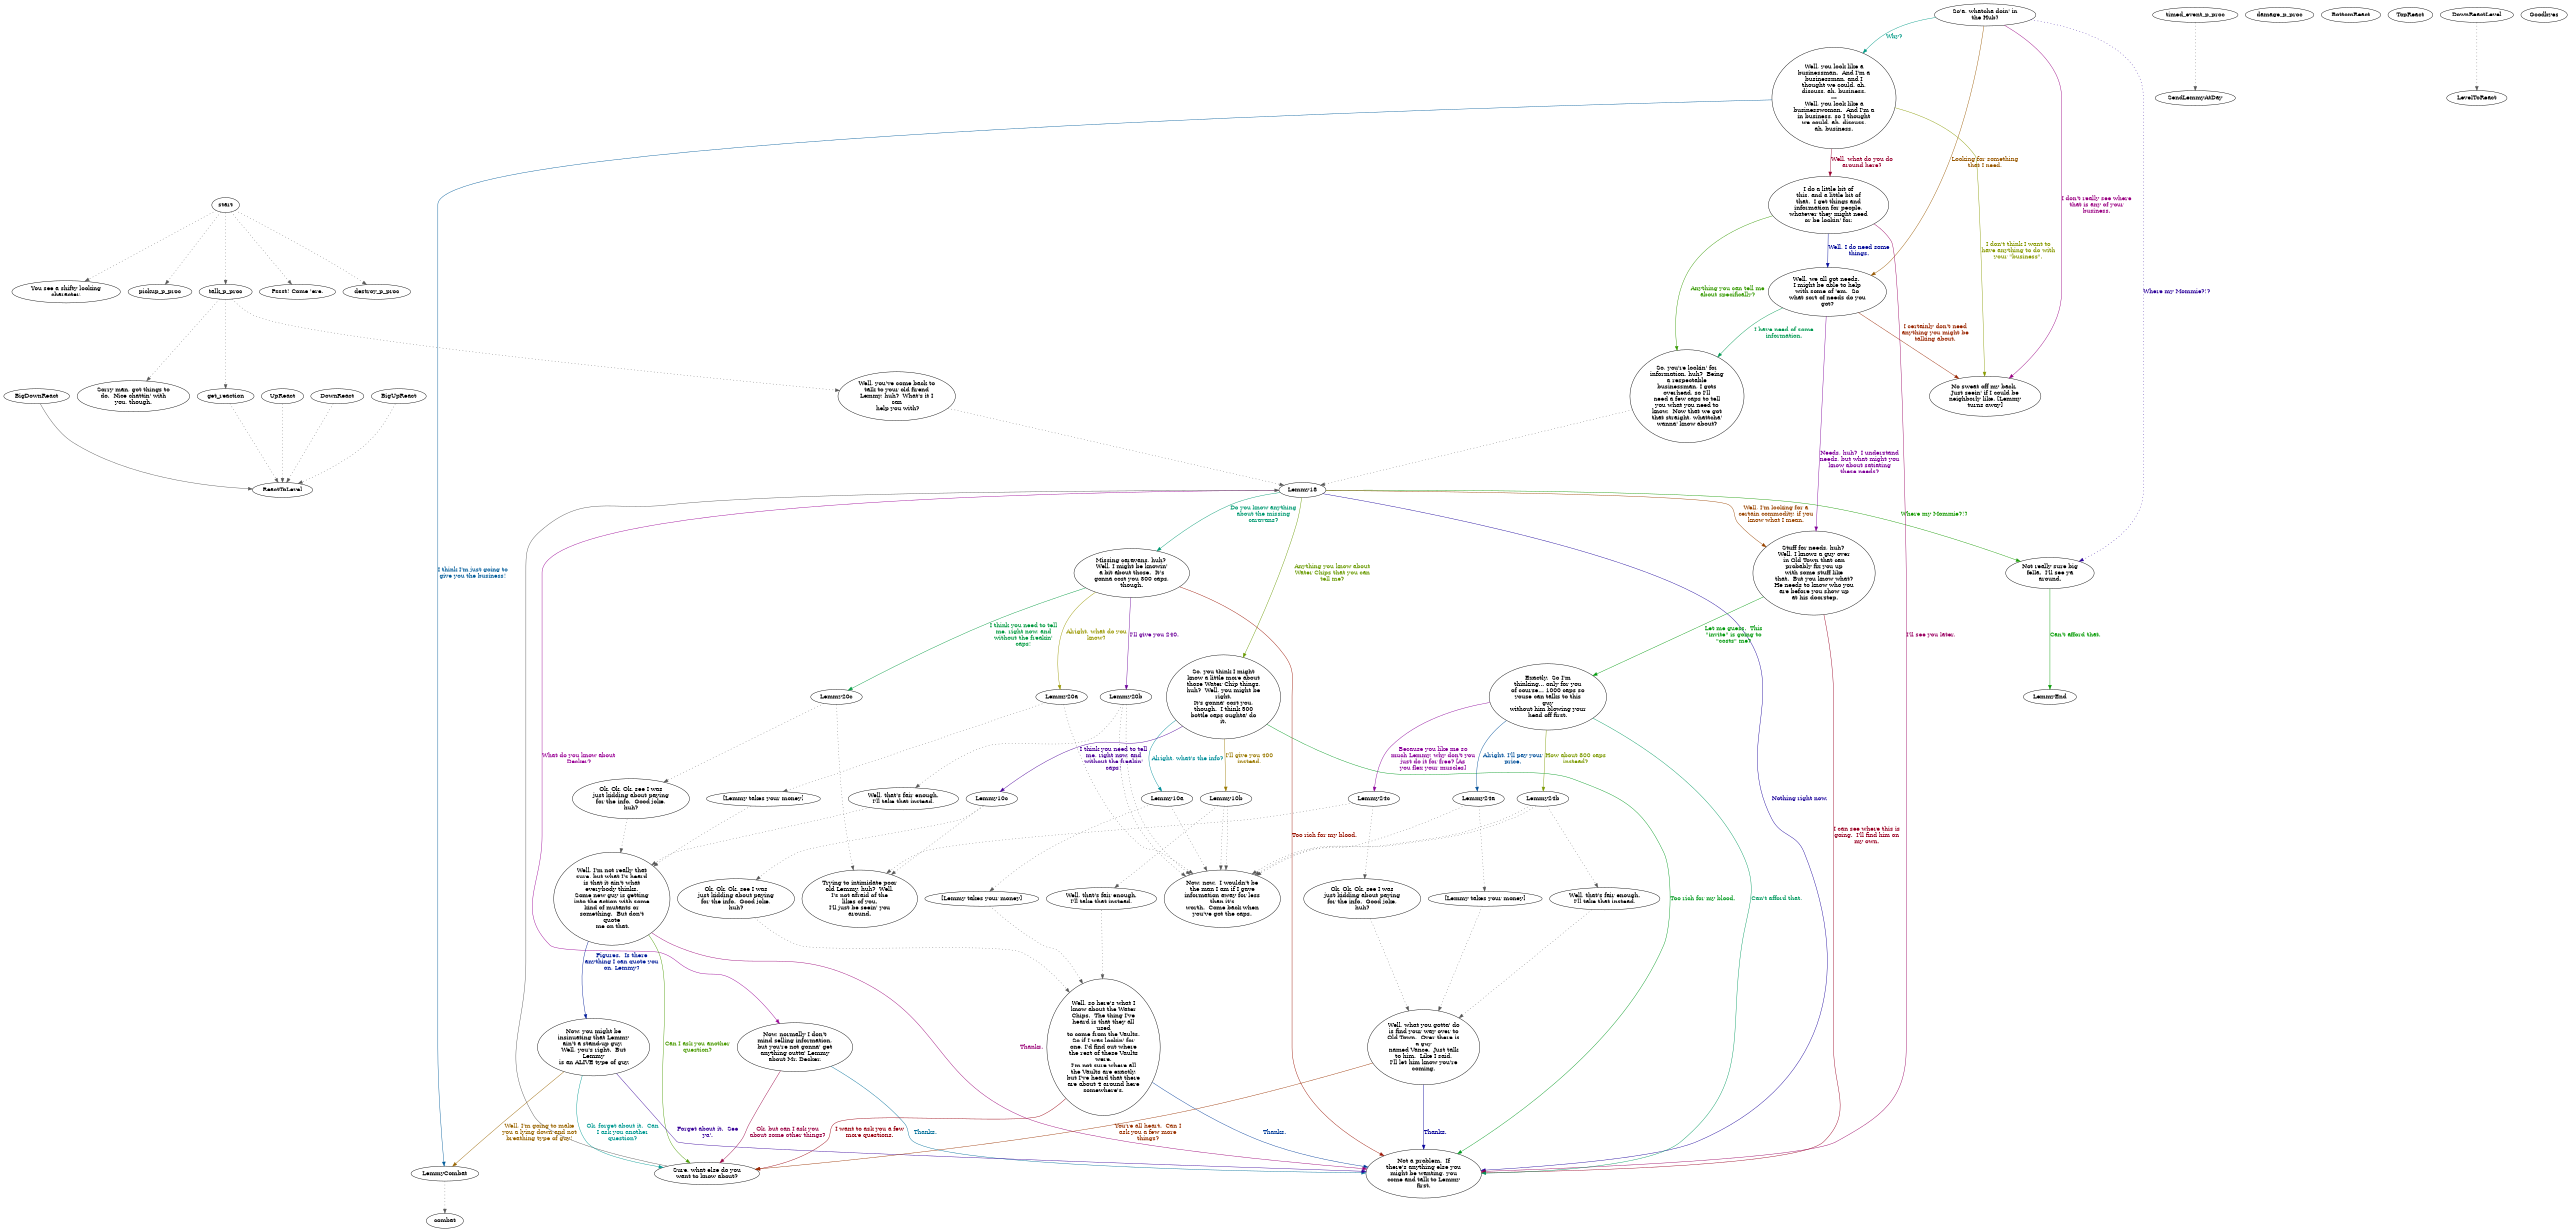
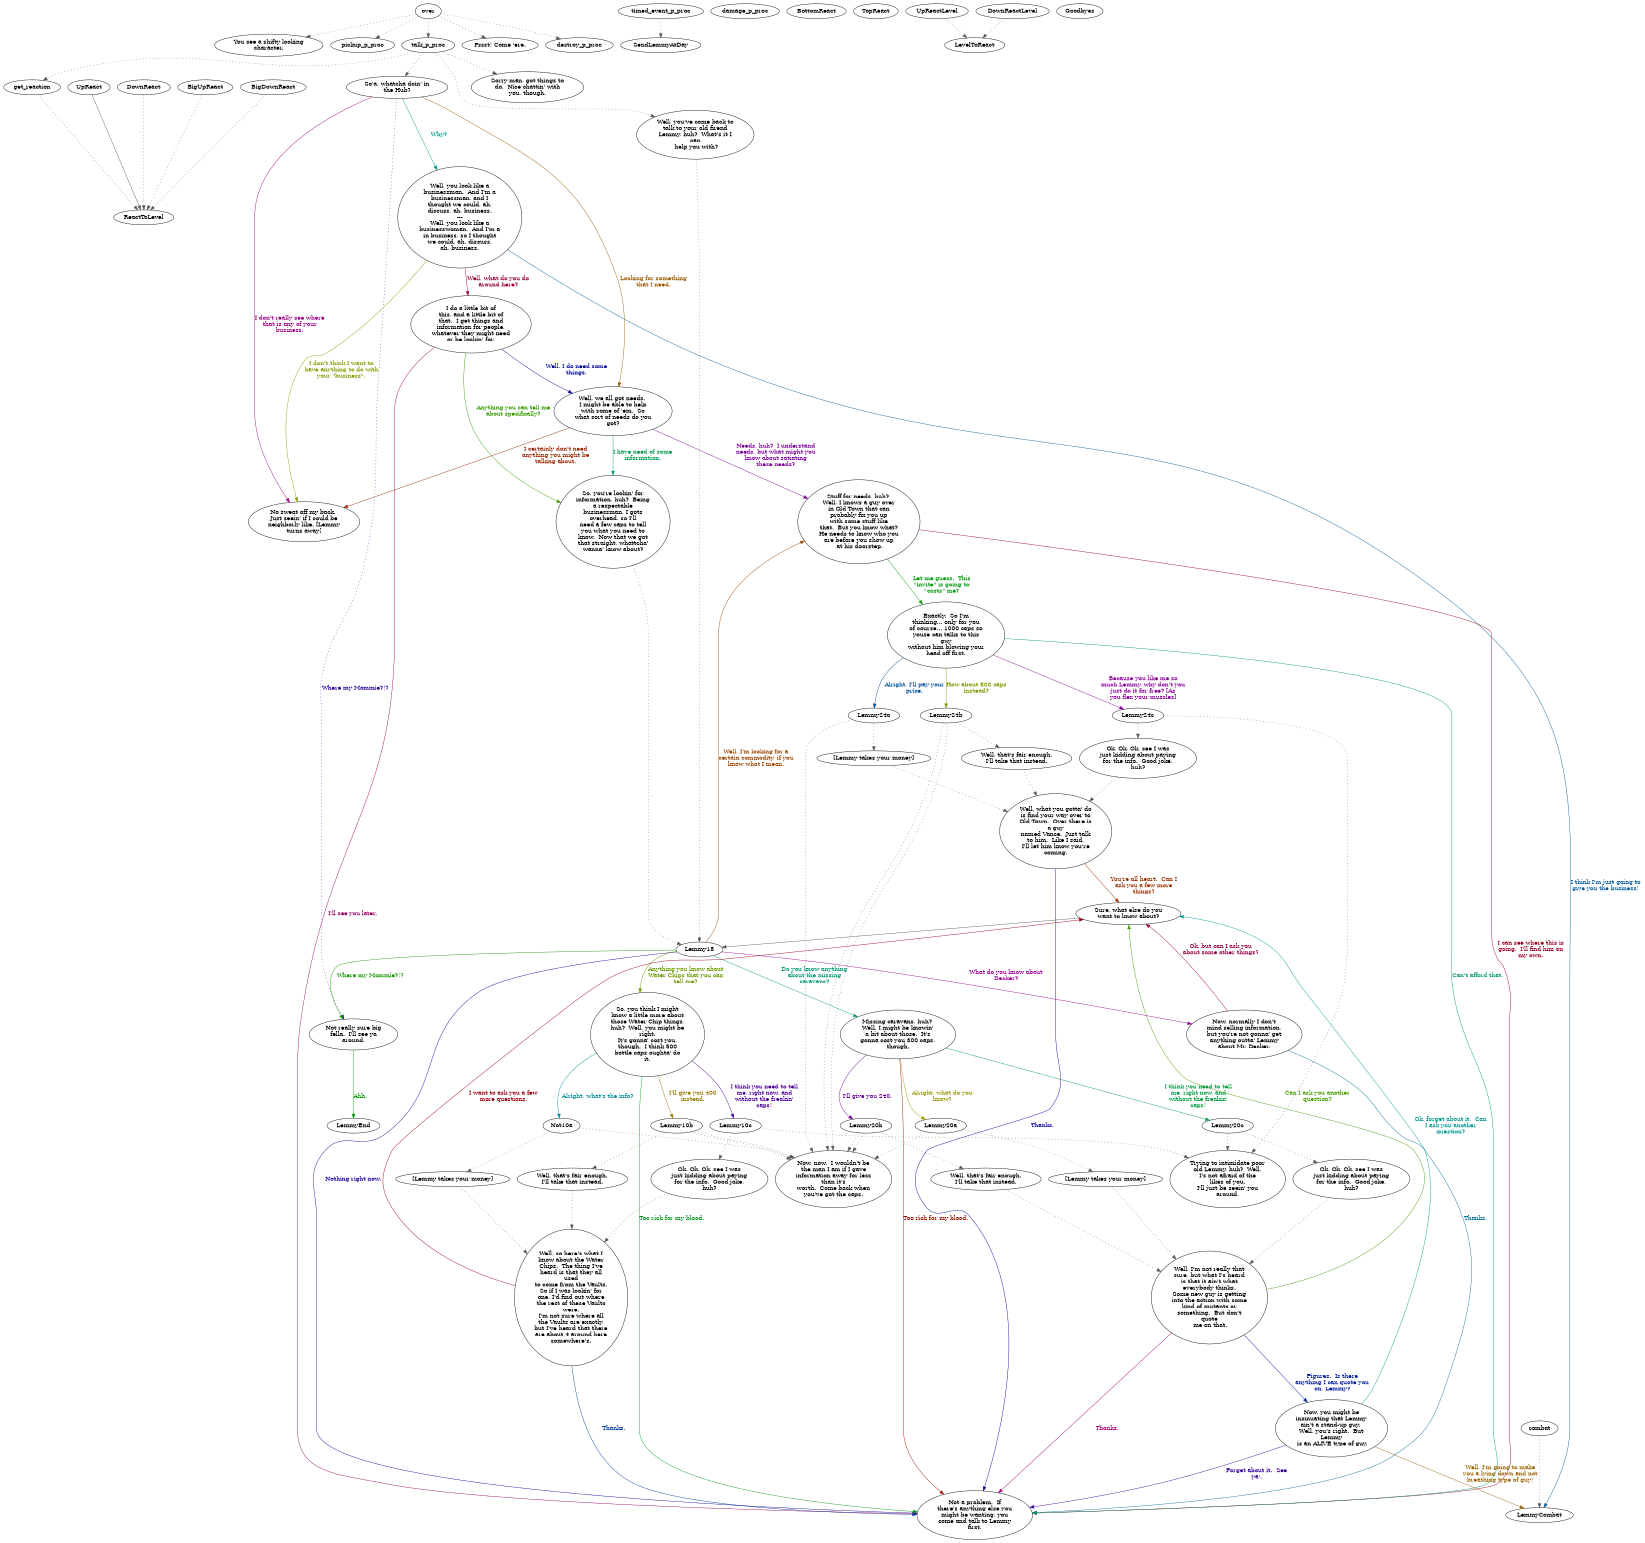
none -> (937, 11)
none -> (415, 63)
(226, 205) -> (428, 11)
(283, 441) -> (116, 150)
(133, 469) -> (210, 151)
(2075, 635) -> (360, 1096)
(1167, 799) -> (562, 1126)
(445, 1195) -> (1540, 1470)
